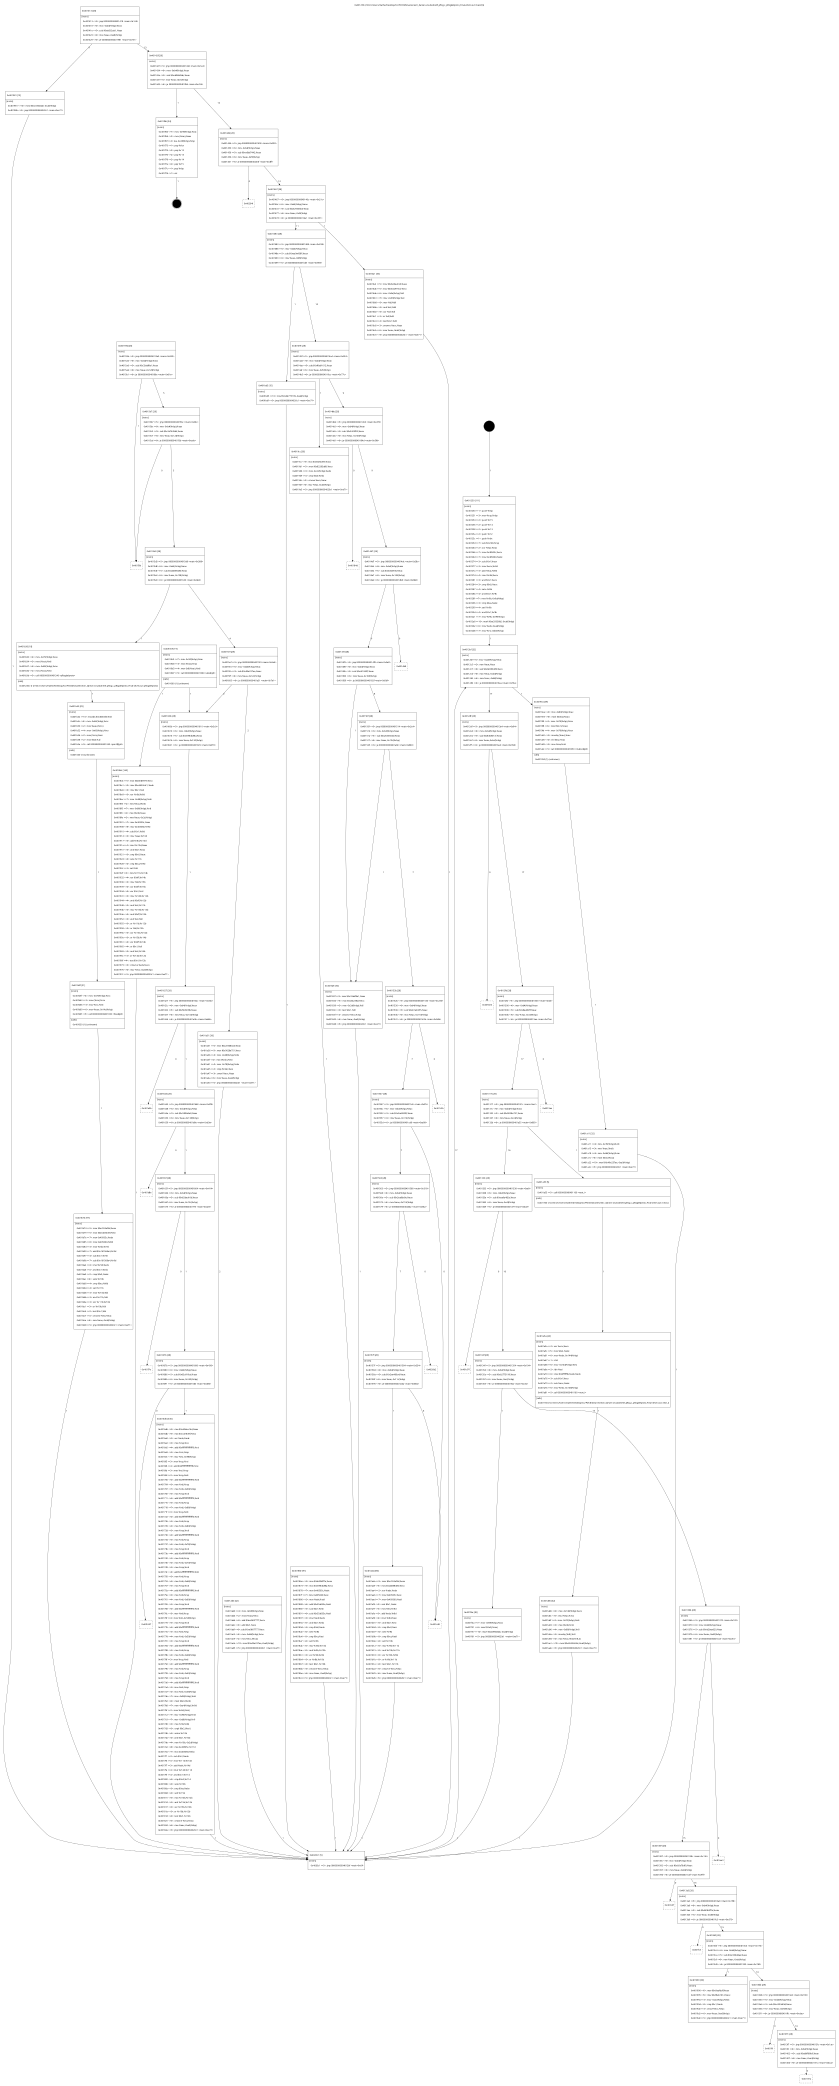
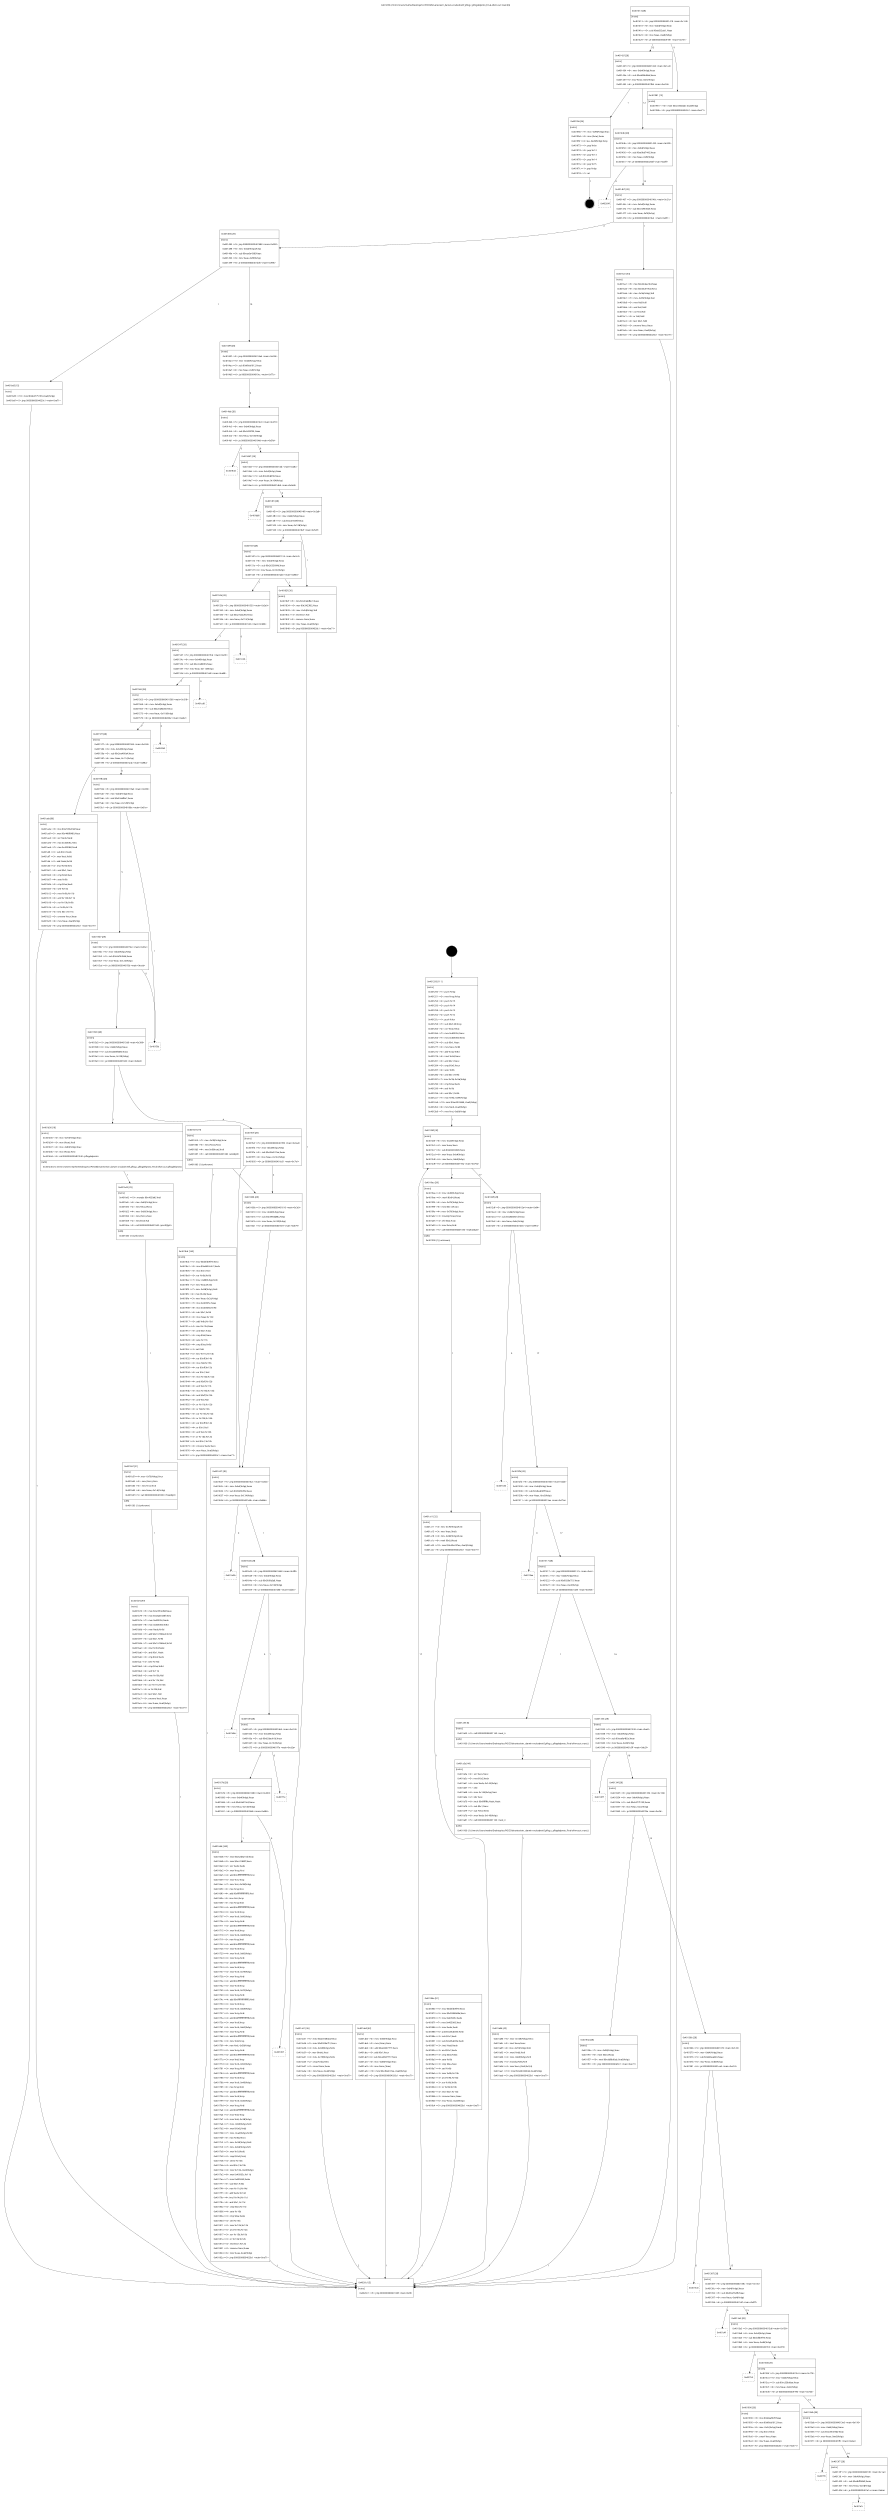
(319, 471) -> none
(238, 857) -> (238, 1315)
(439, 1501) -> (121, 770)
